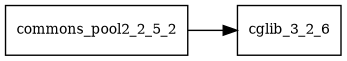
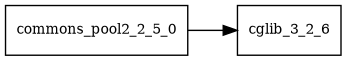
(97, 30) -> (97, 30)
